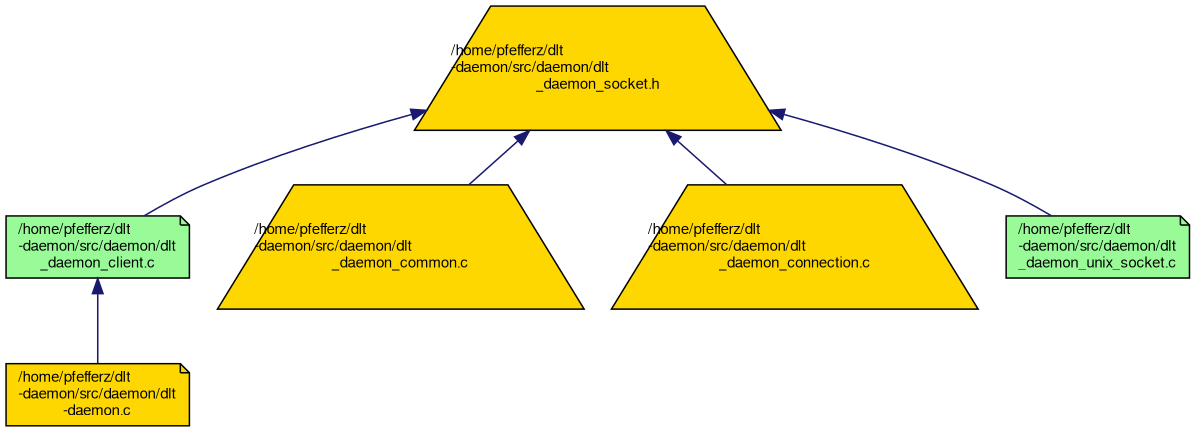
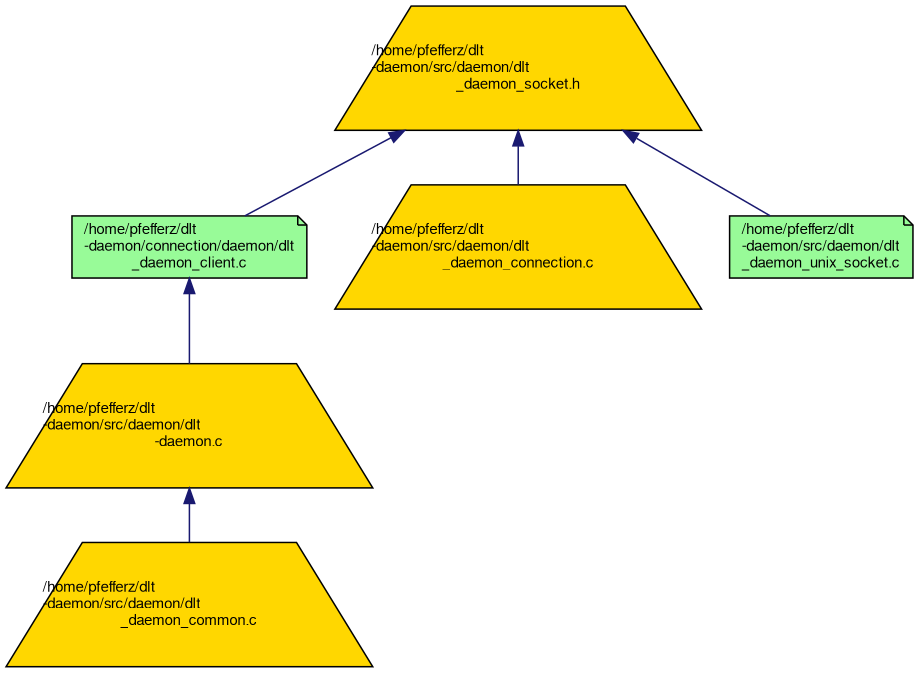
(493, 163) -> (189, 523)
(98, 247) -> (189, 247)
(98, 395) -> (189, 426)
